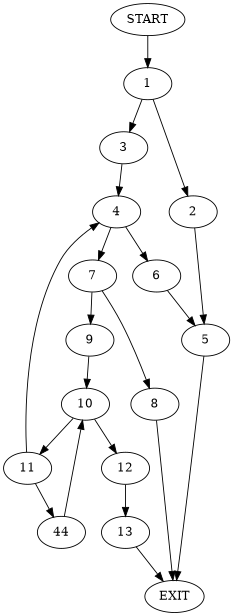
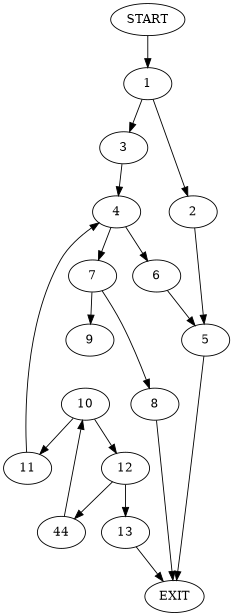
(88, 368) -> none
(42, 496) -> (97, 497)
